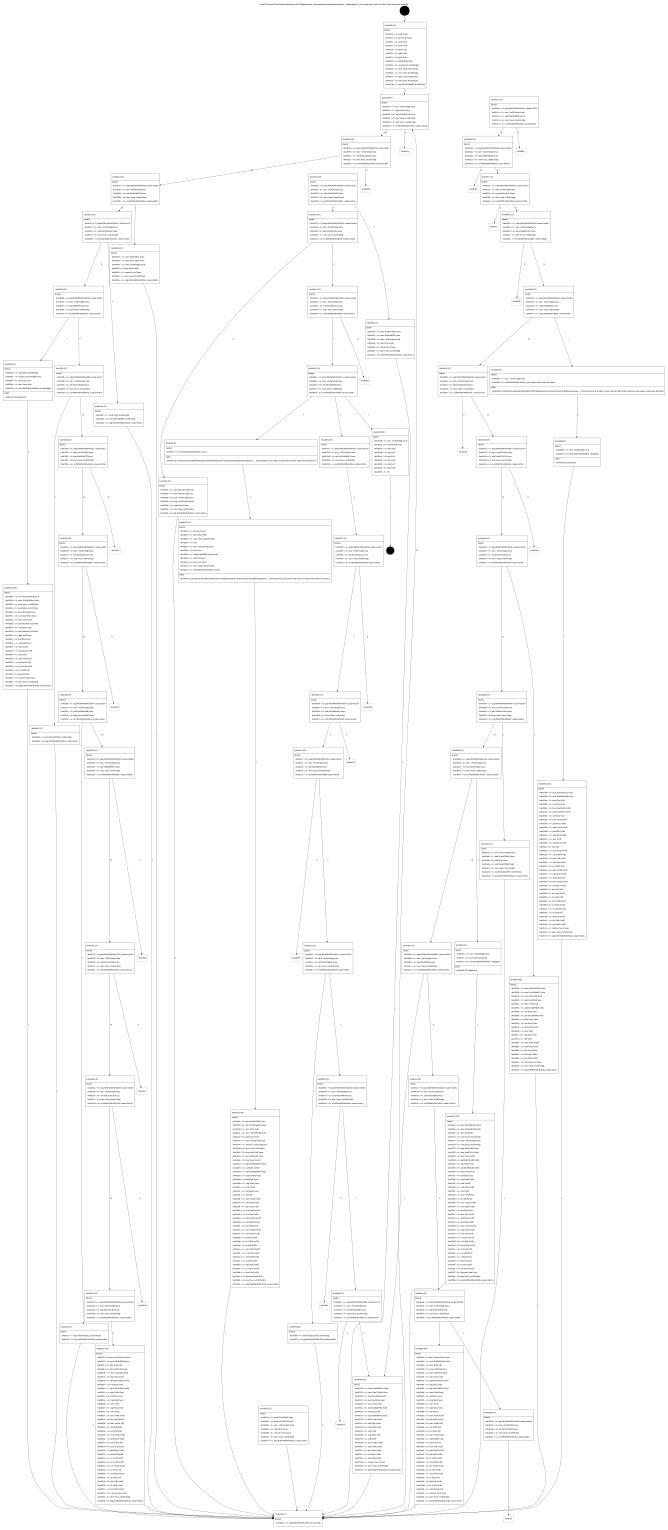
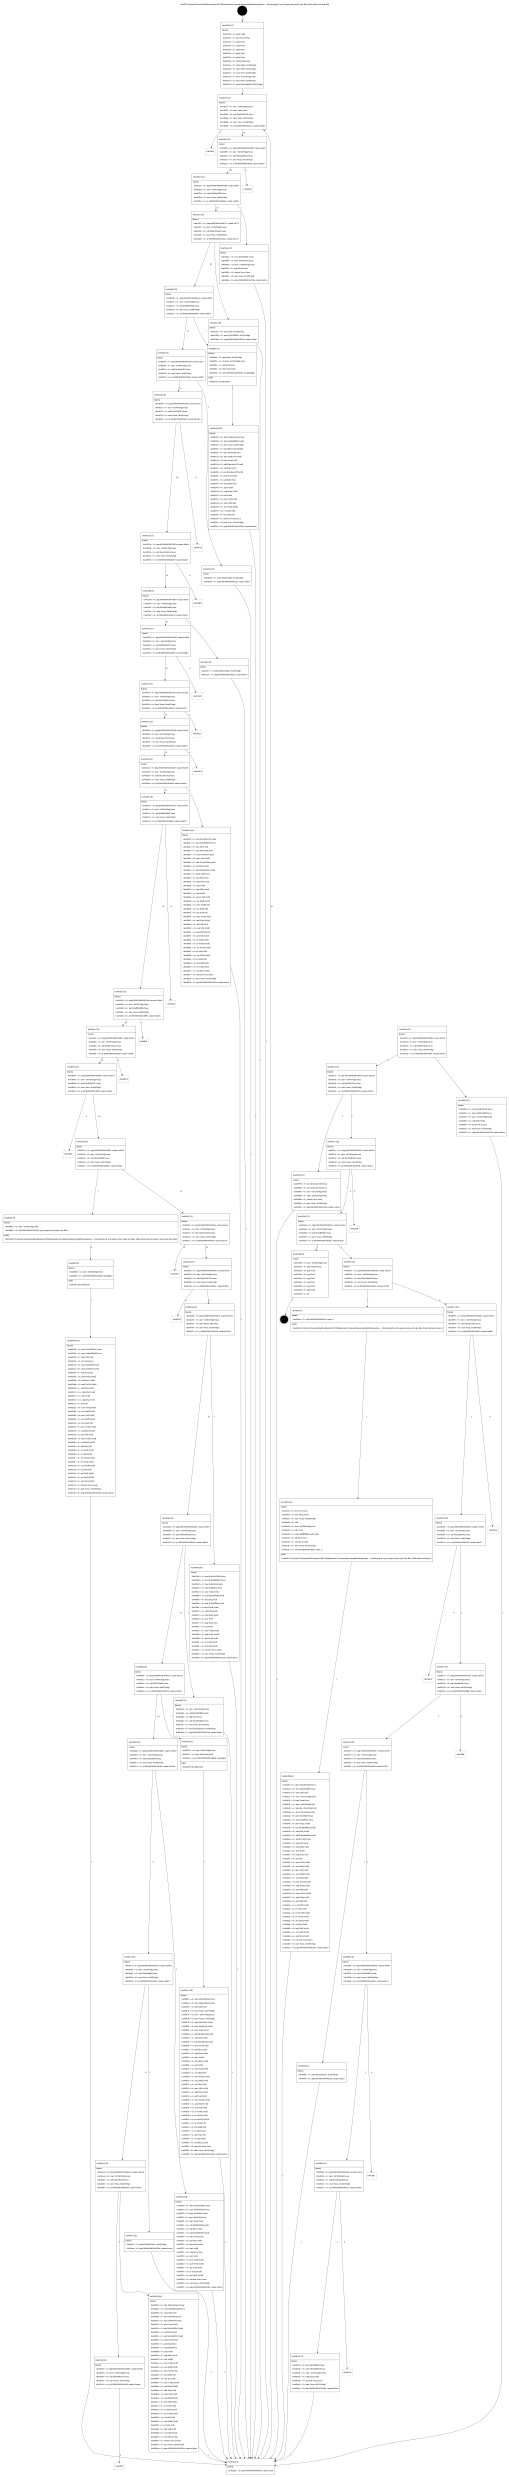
(285, 418) -> (367, 1298)
none -> (165, 790)
(364, 1348) -> (327, 2272)
none -> (149, 2242)
